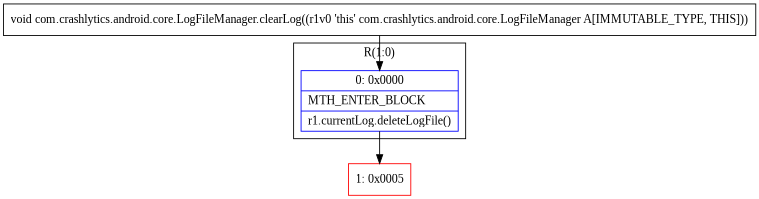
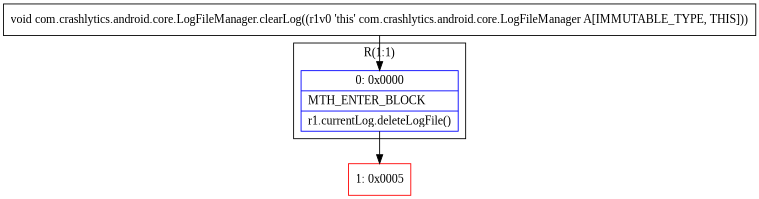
(380, 53) -> (380, 53)
